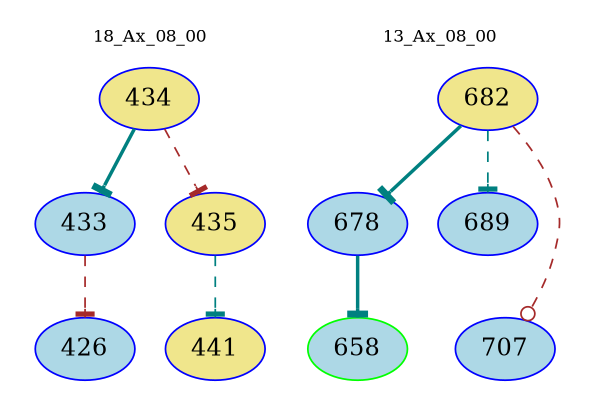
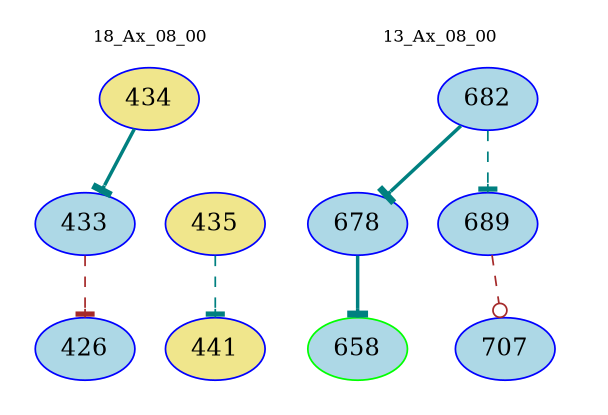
(488, 99) -> (488, 99)
(180, 157) -> none
(559, 213) -> (495, 279)
